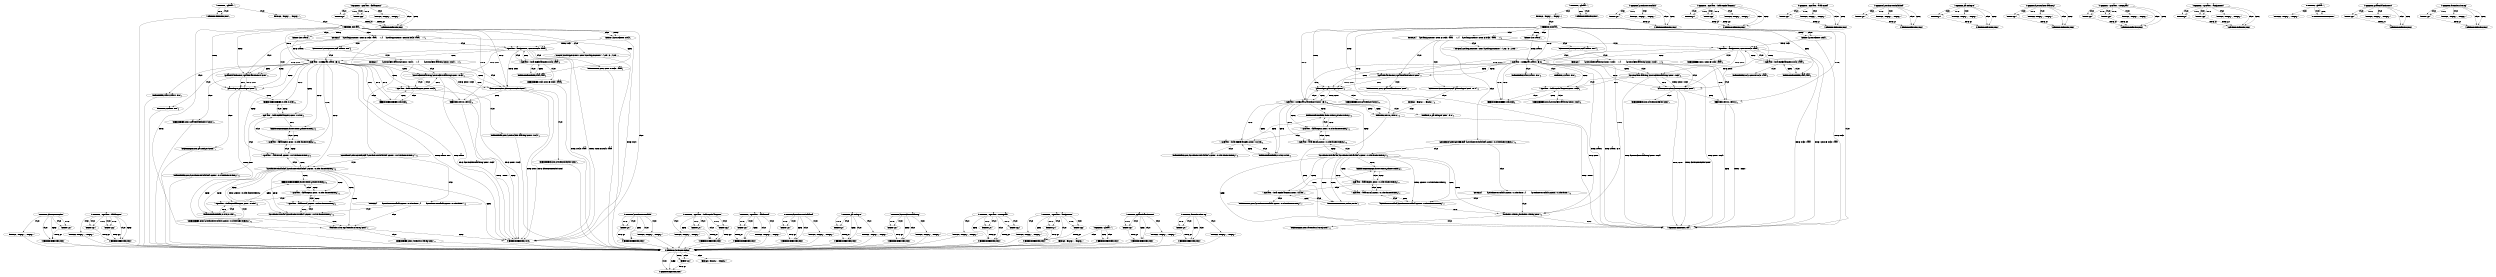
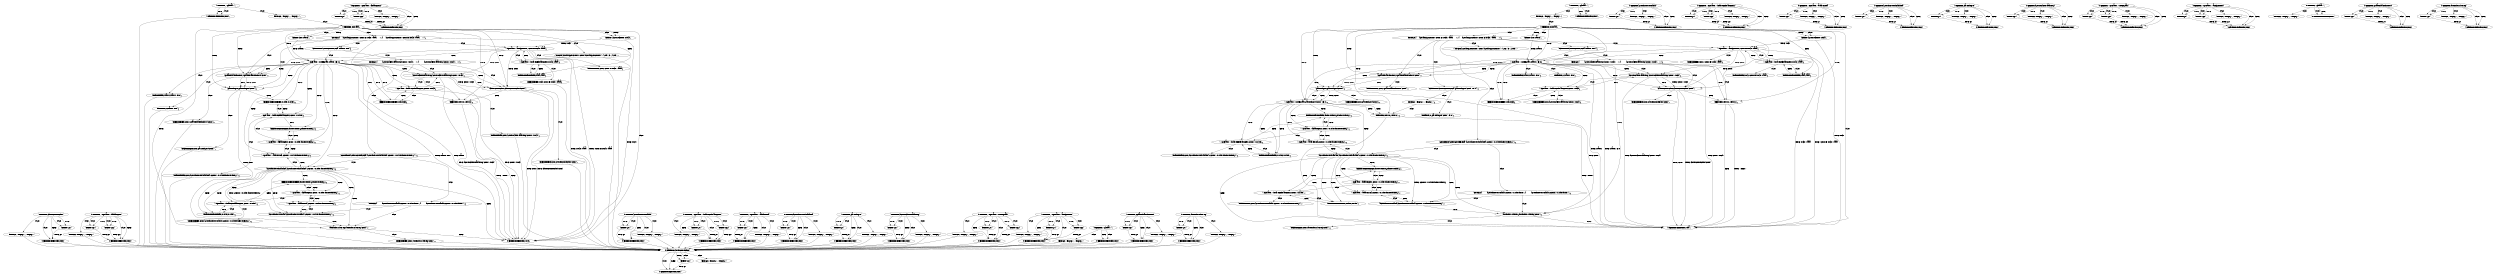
(1372, 105) -> (1446, 102)
